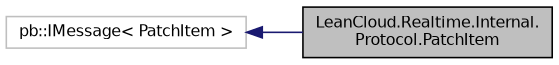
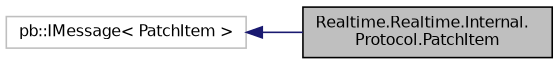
(428, 32) -> (428, 32)
